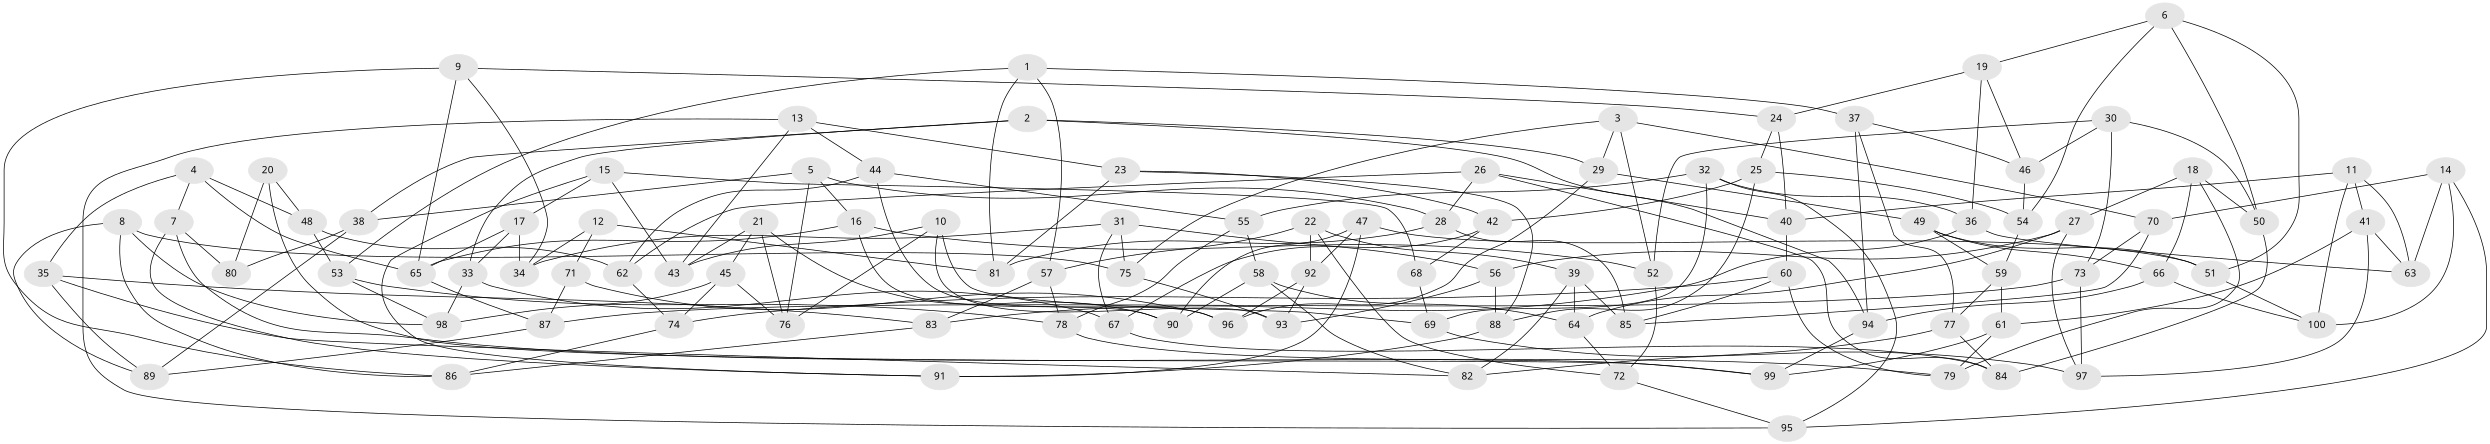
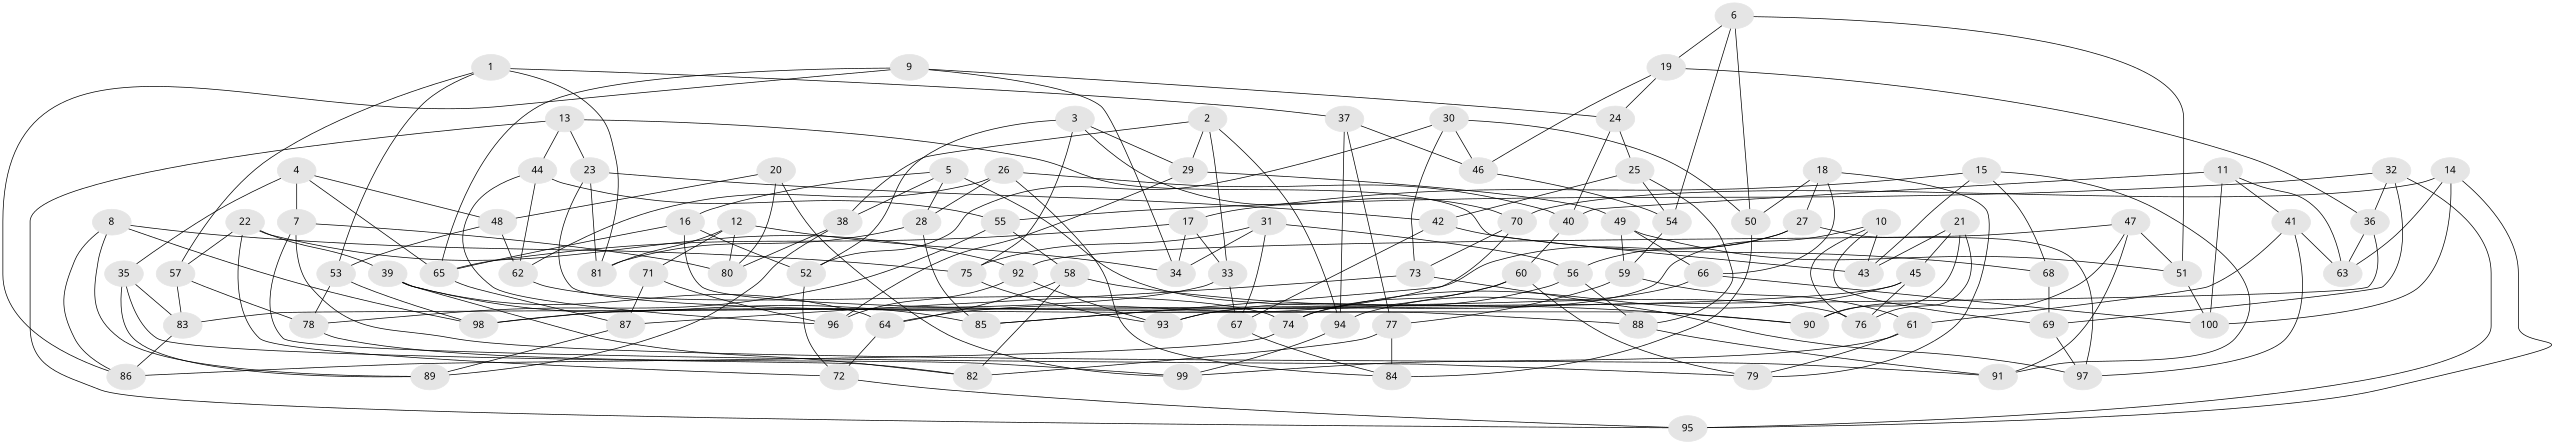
none -> (732, 249)
